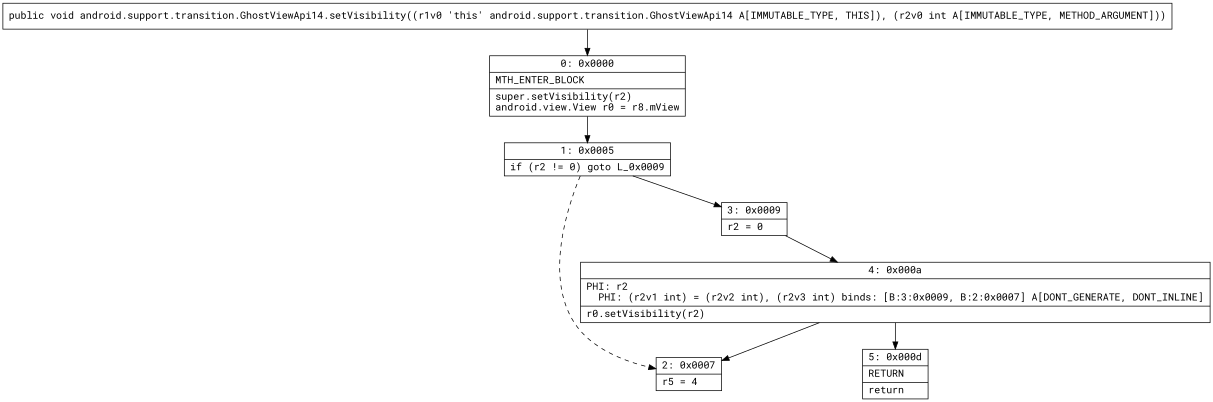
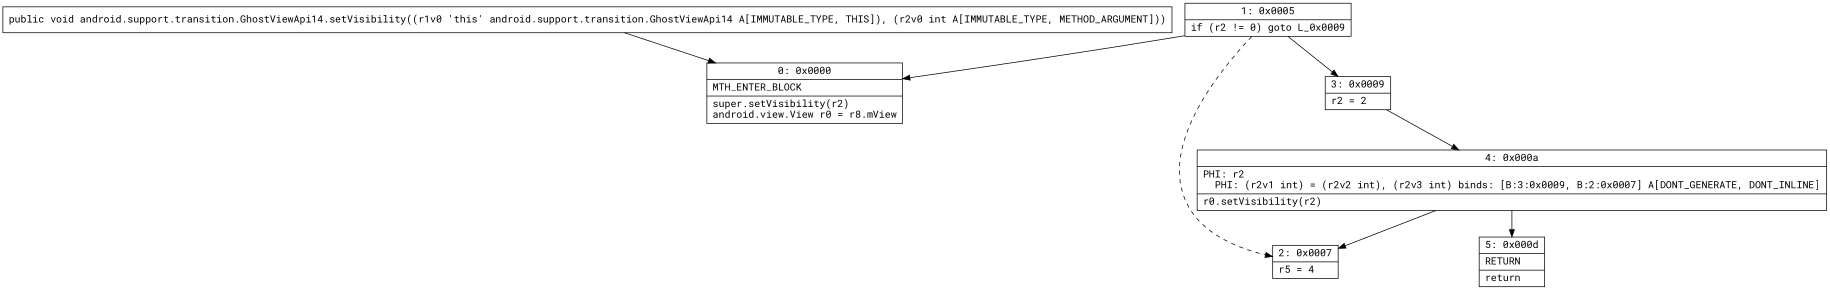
(587, 126) -> (1047, 57)
(745, 227) -> (1349, 101)
